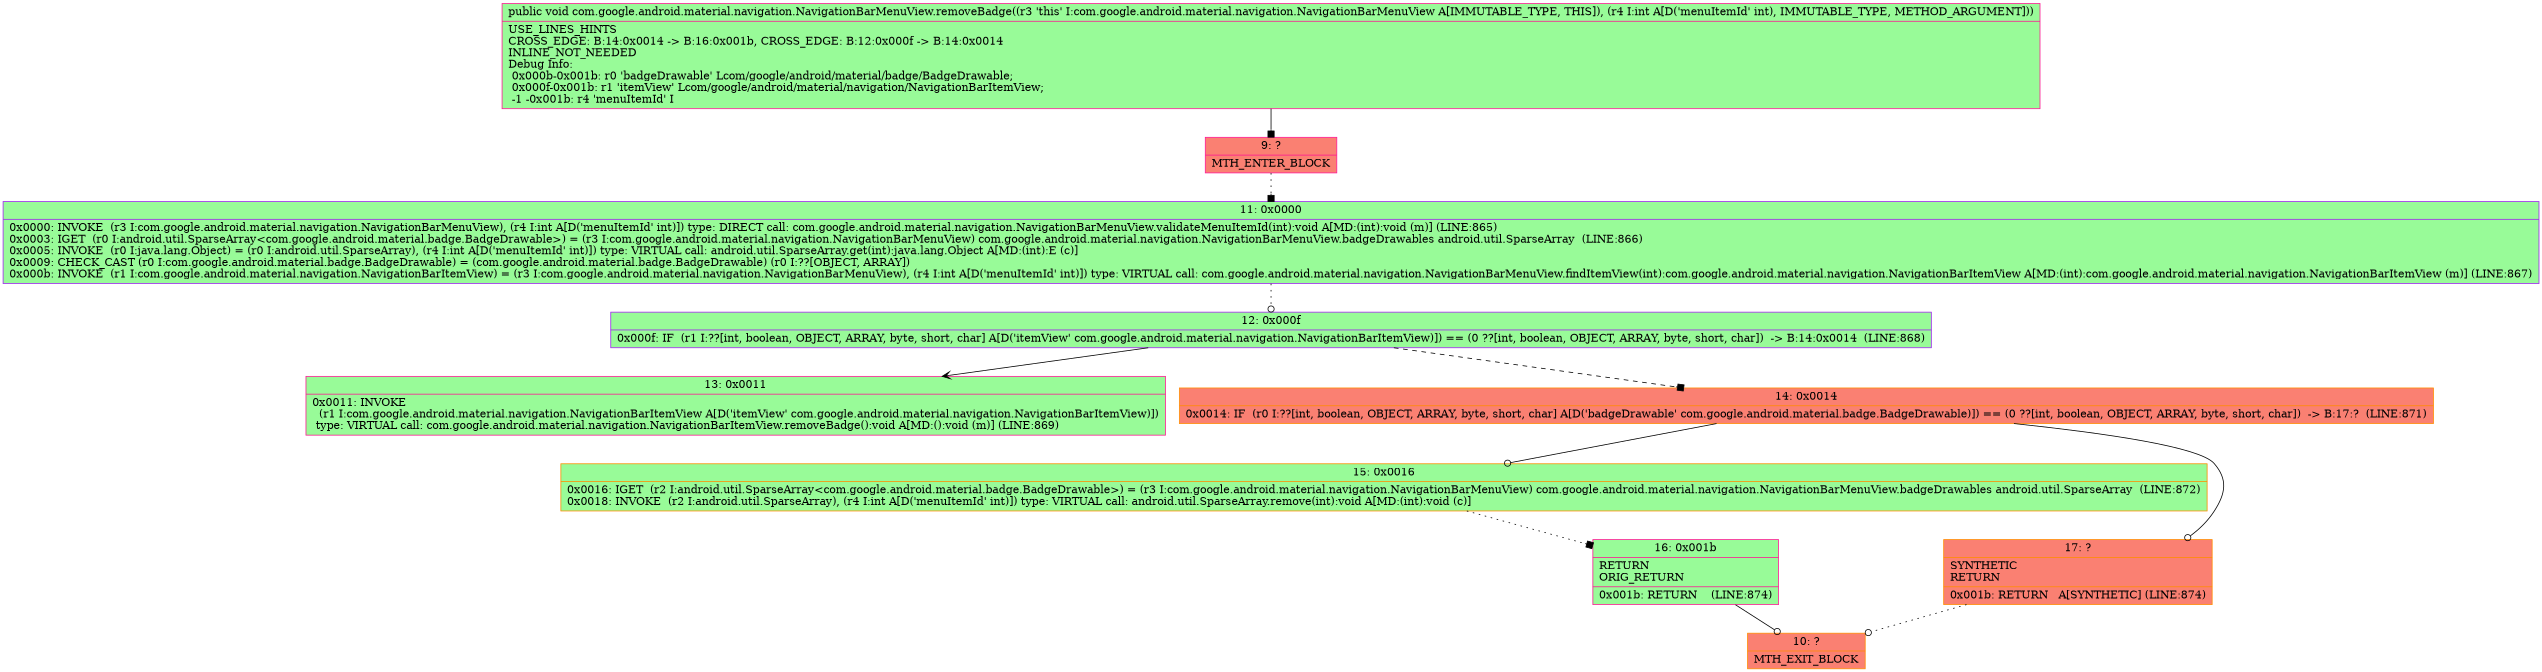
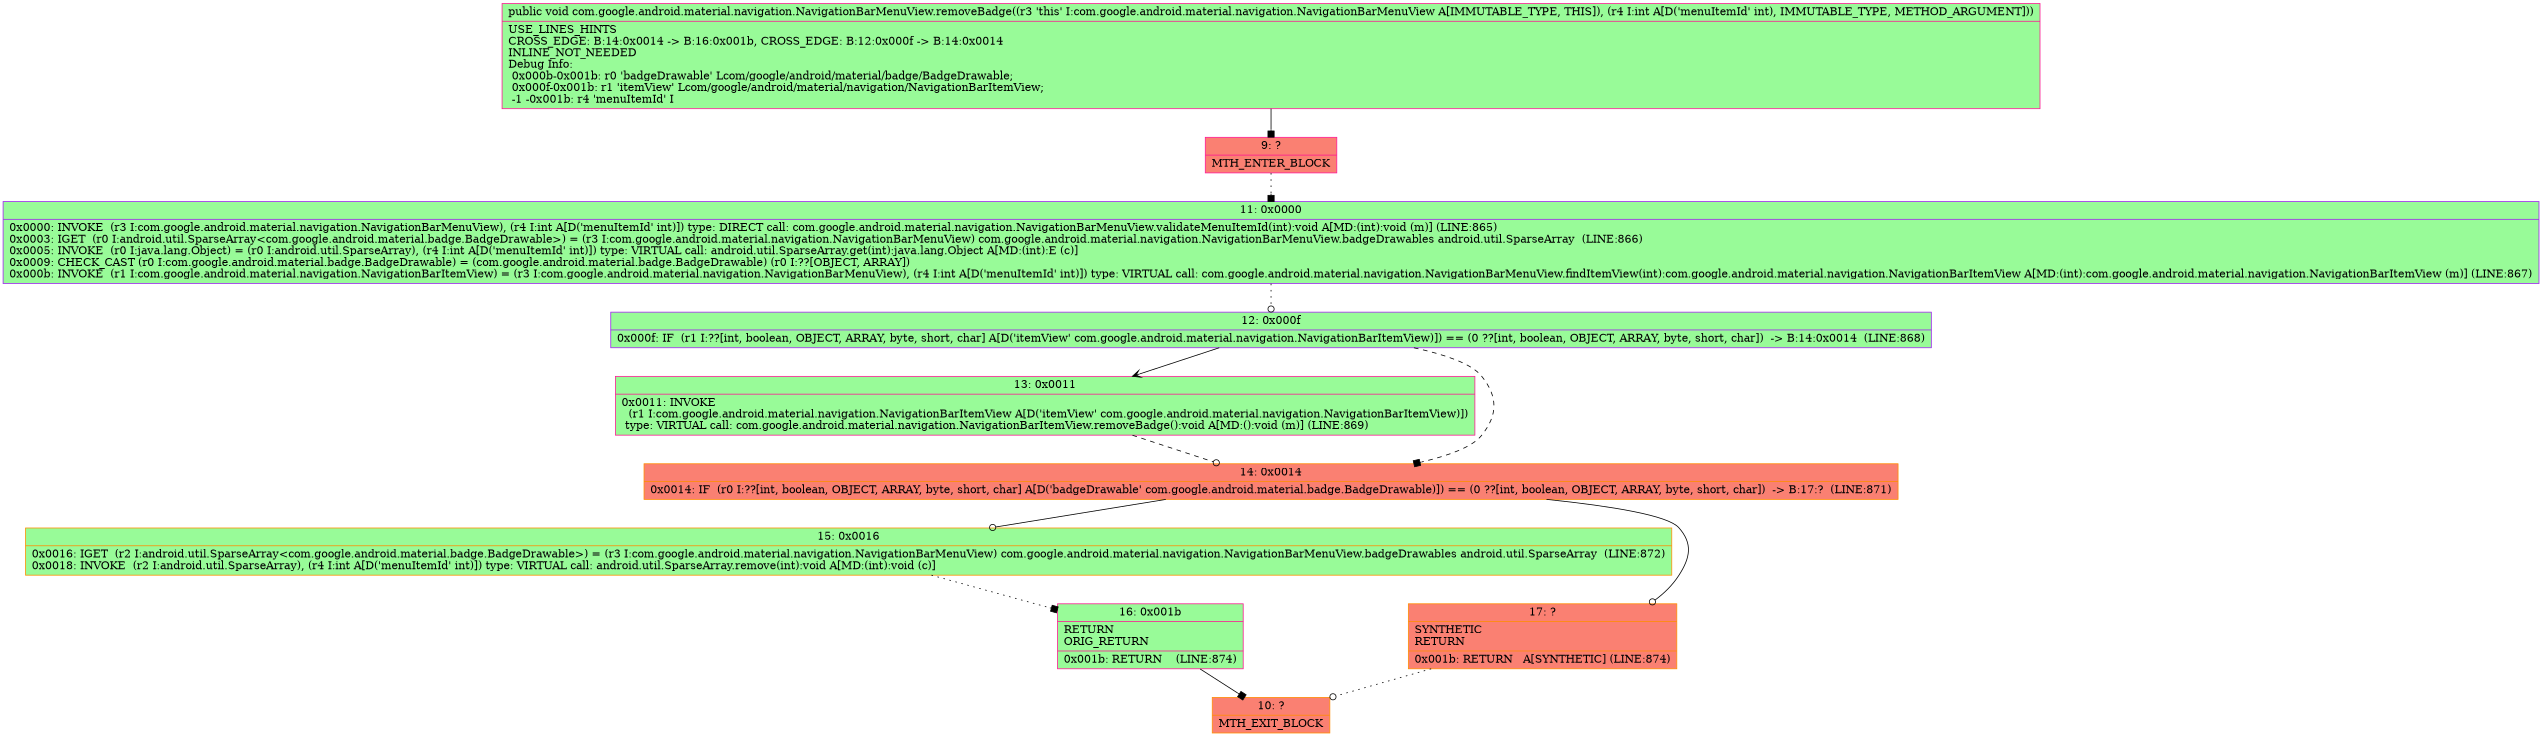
none -> (1173, 448)
(1755, 617) -> (1219, 681)
